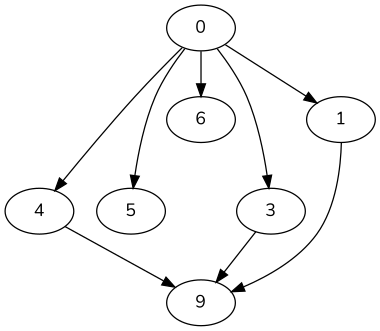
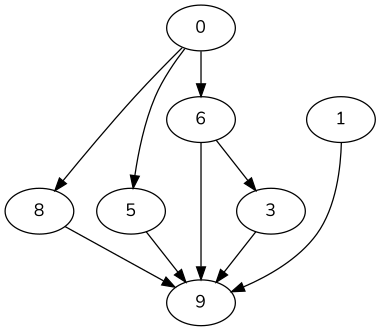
(266, 70) -> none
(251, 108) -> (232, 160)
none -> (201, 205)
(39, 211) -> (39, 211)
none -> (162, 252)
